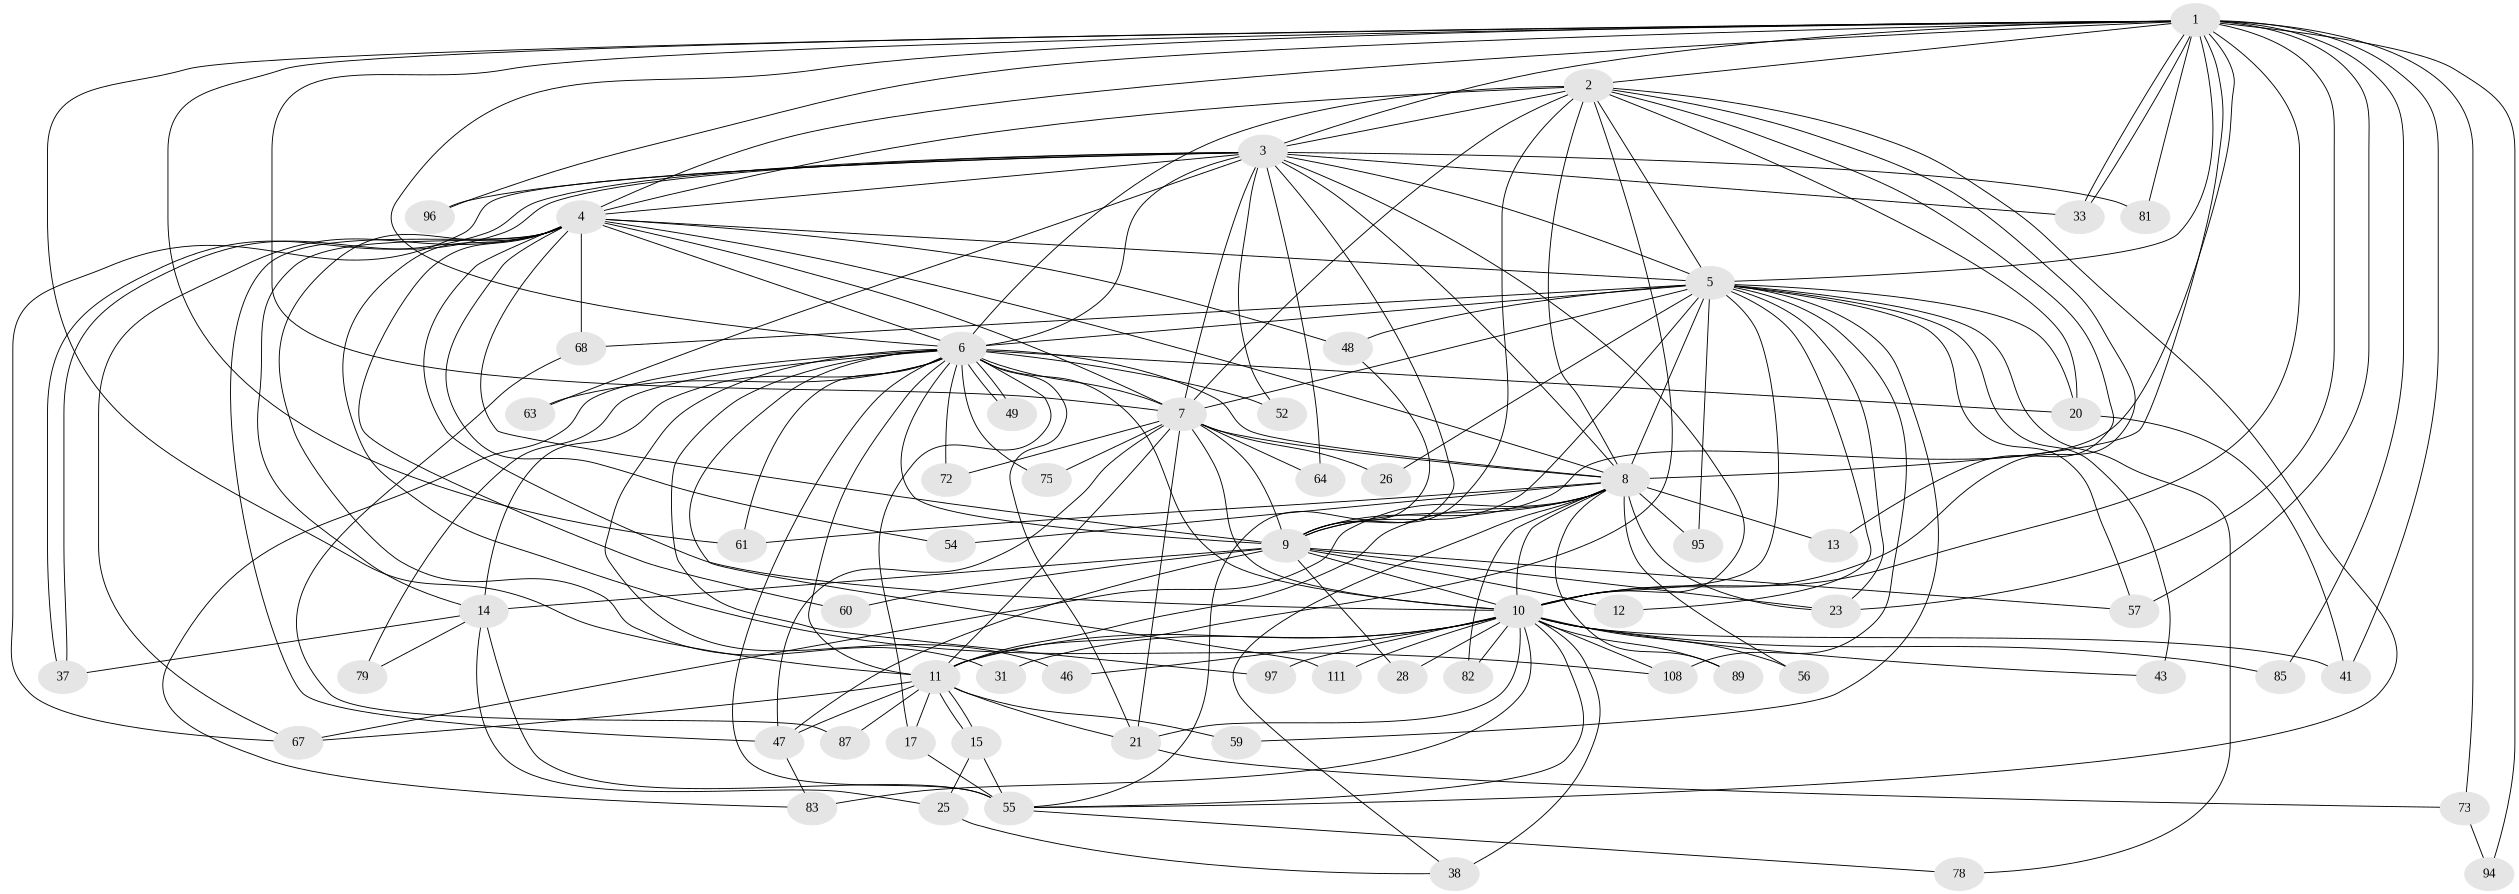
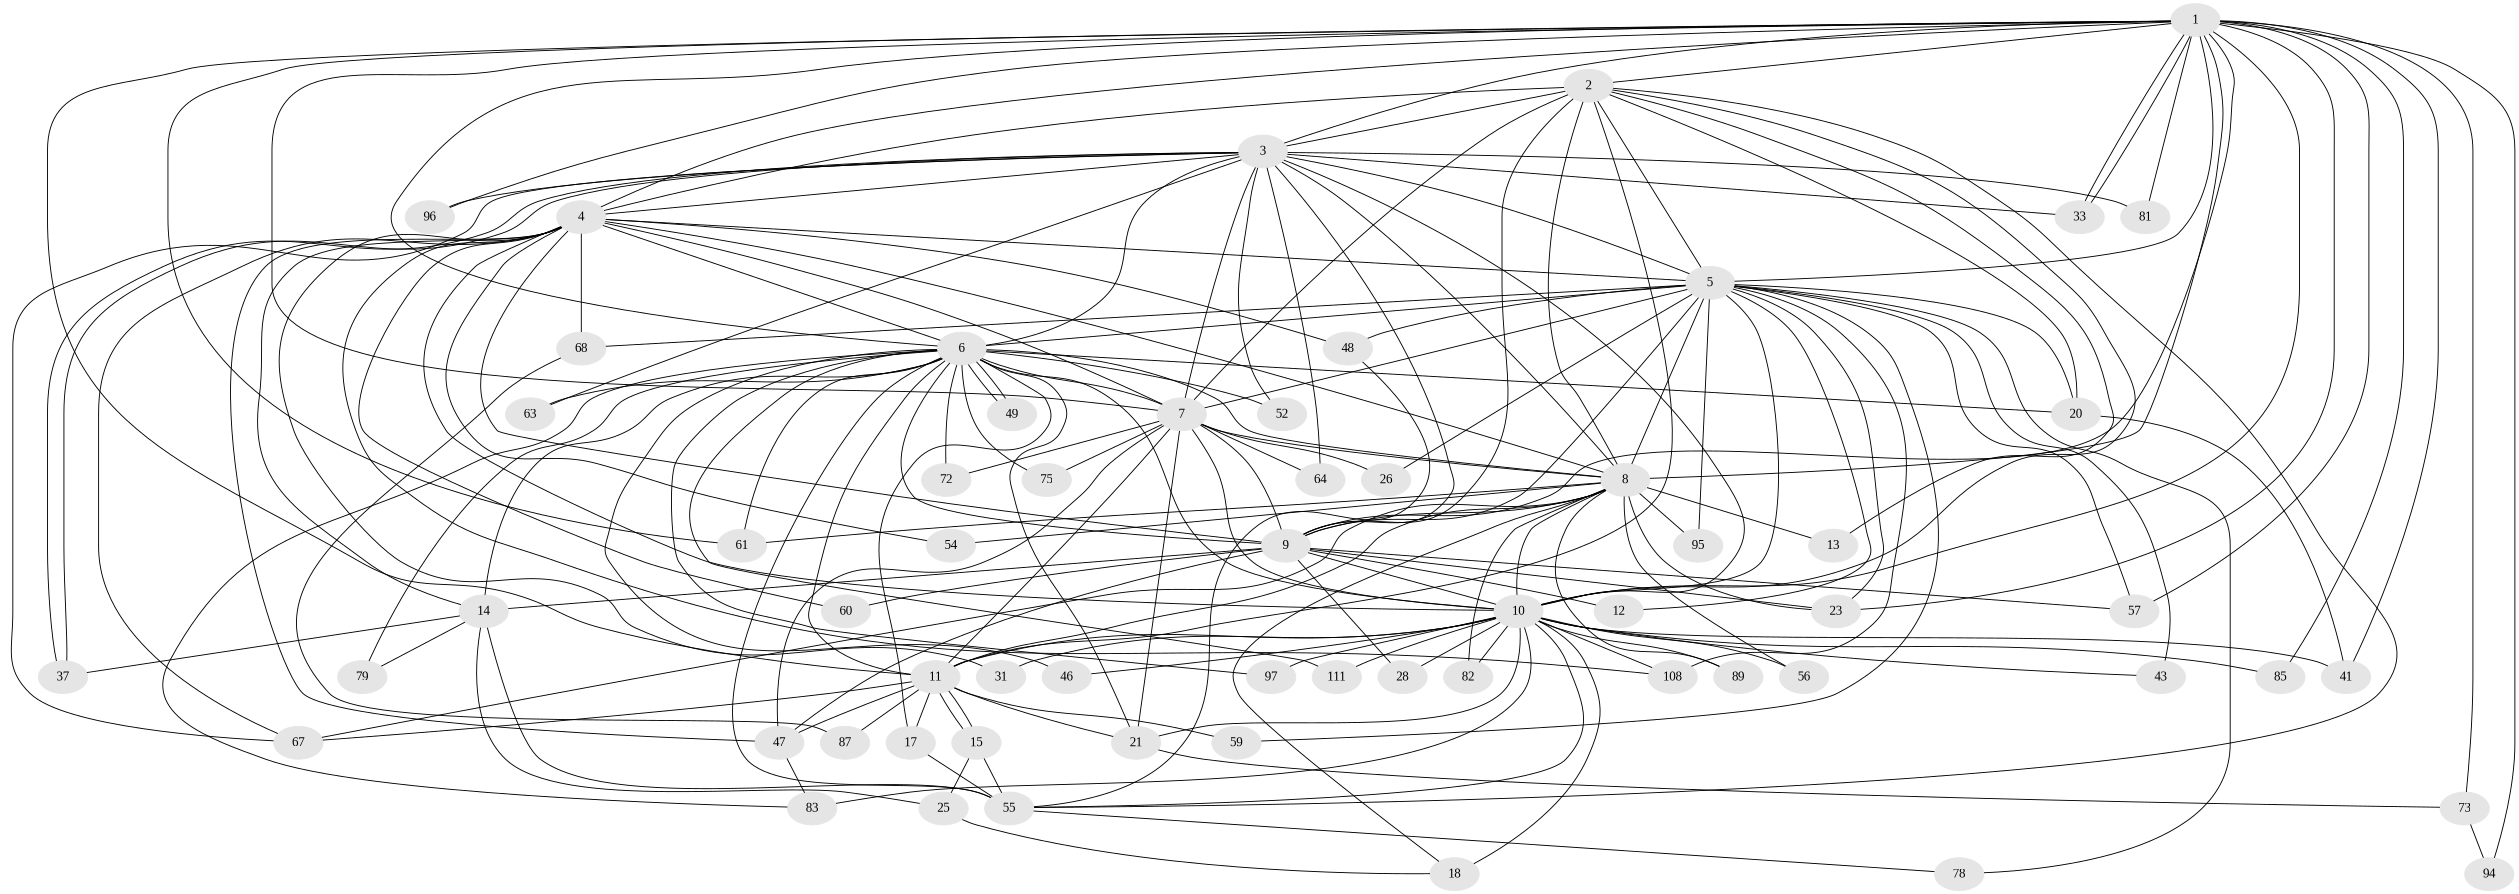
(1235, 133) -> none
(1455, 874) -> (1455, 874)
